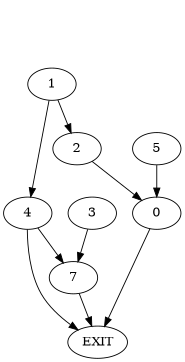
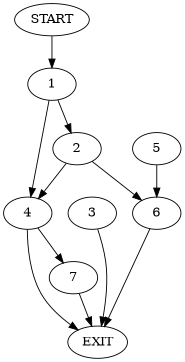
none -> (52, 20)
none -> (55, 177)
(157, 213) -> (157, 213)
(84, 241) -> (107, 273)
